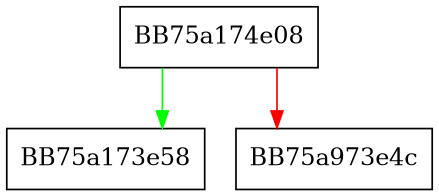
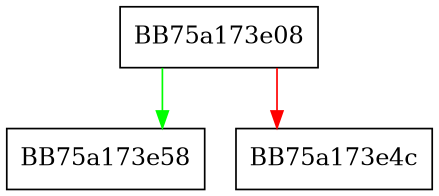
(219, 37) -> (219, 37)
(334, 159) -> (334, 159)
